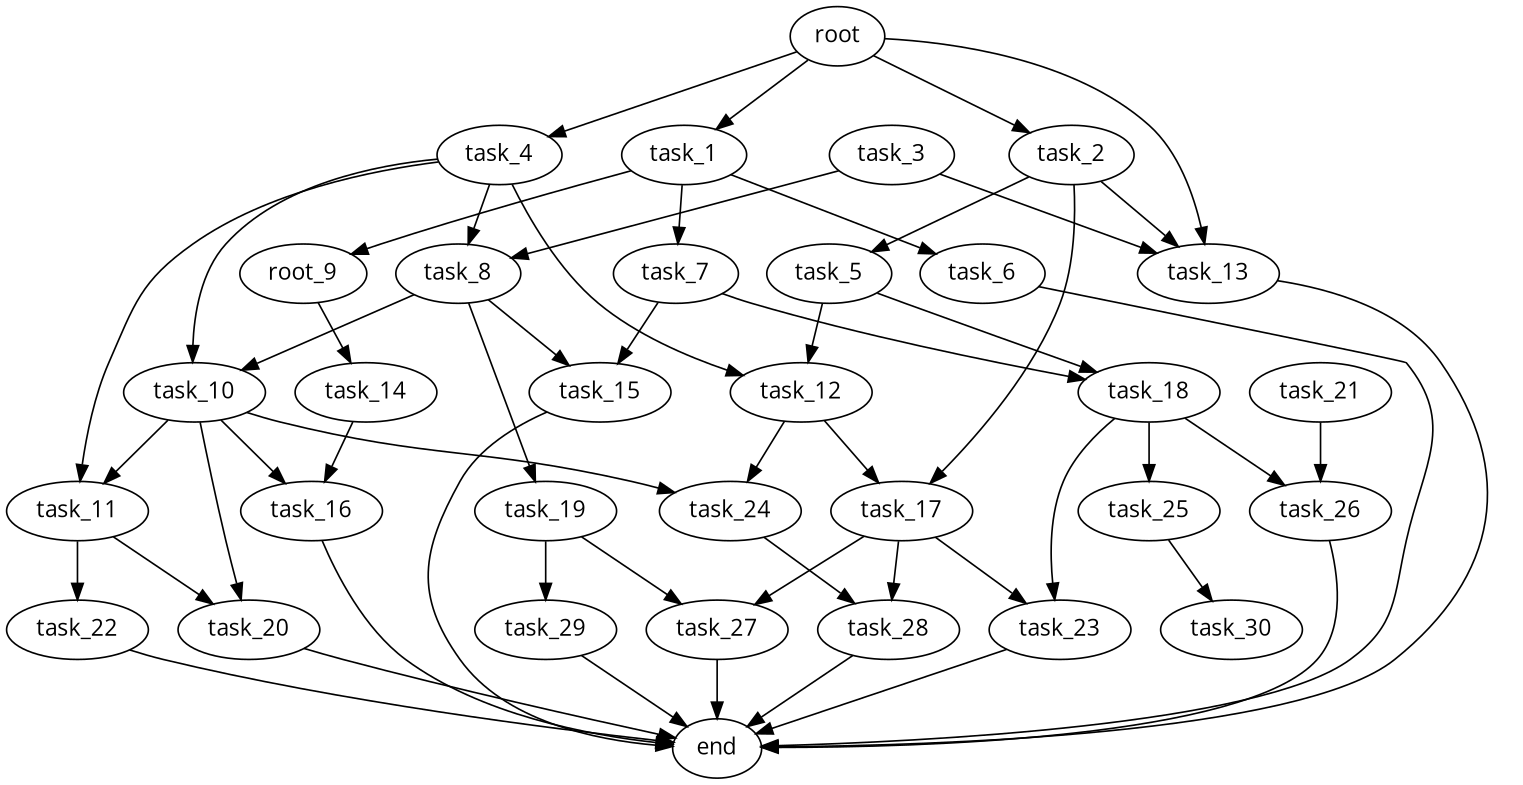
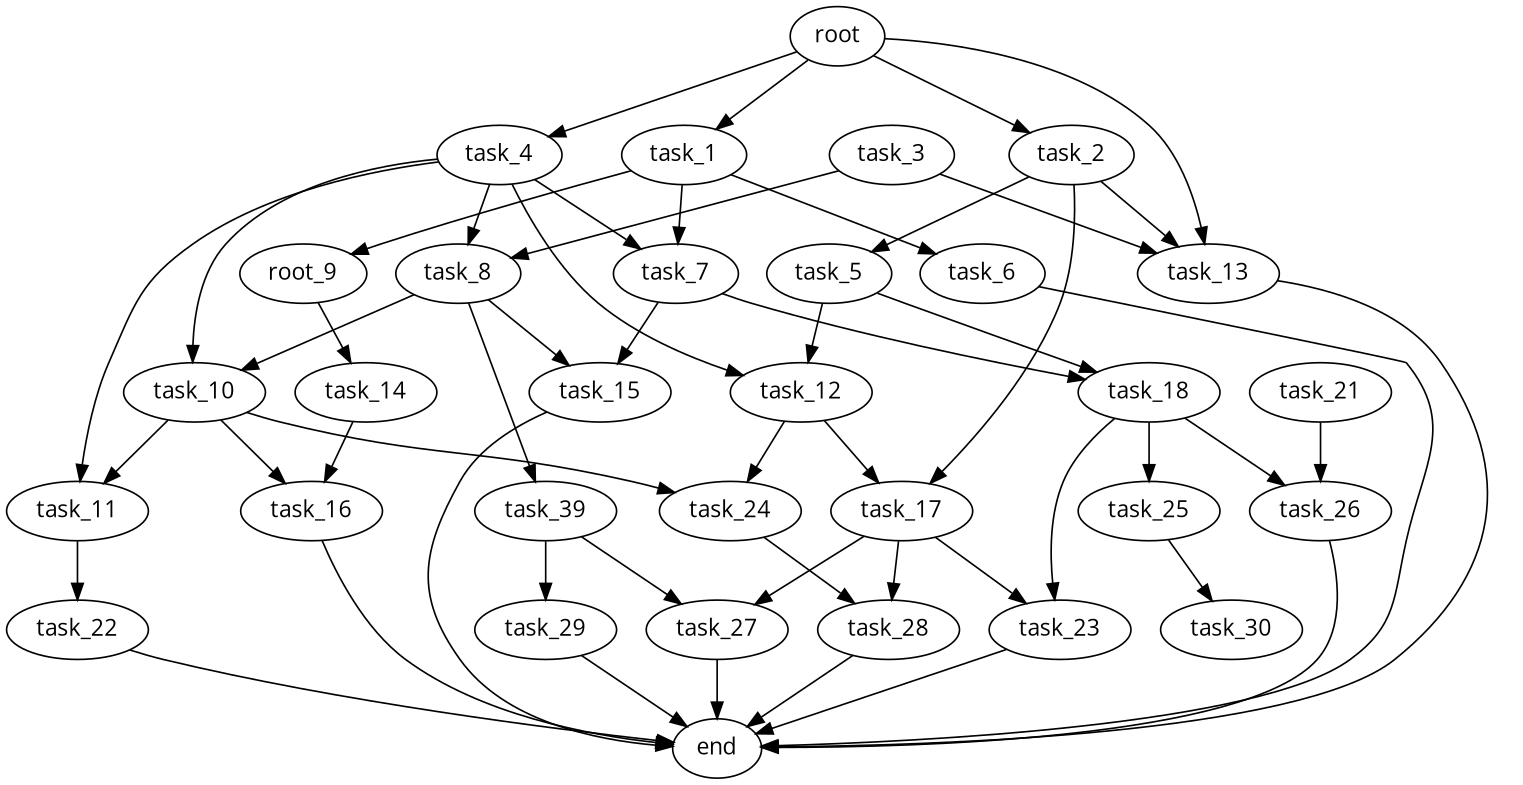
none -> (581, 210)
(546, 511) -> (546, 511)
(249, 630) -> none
